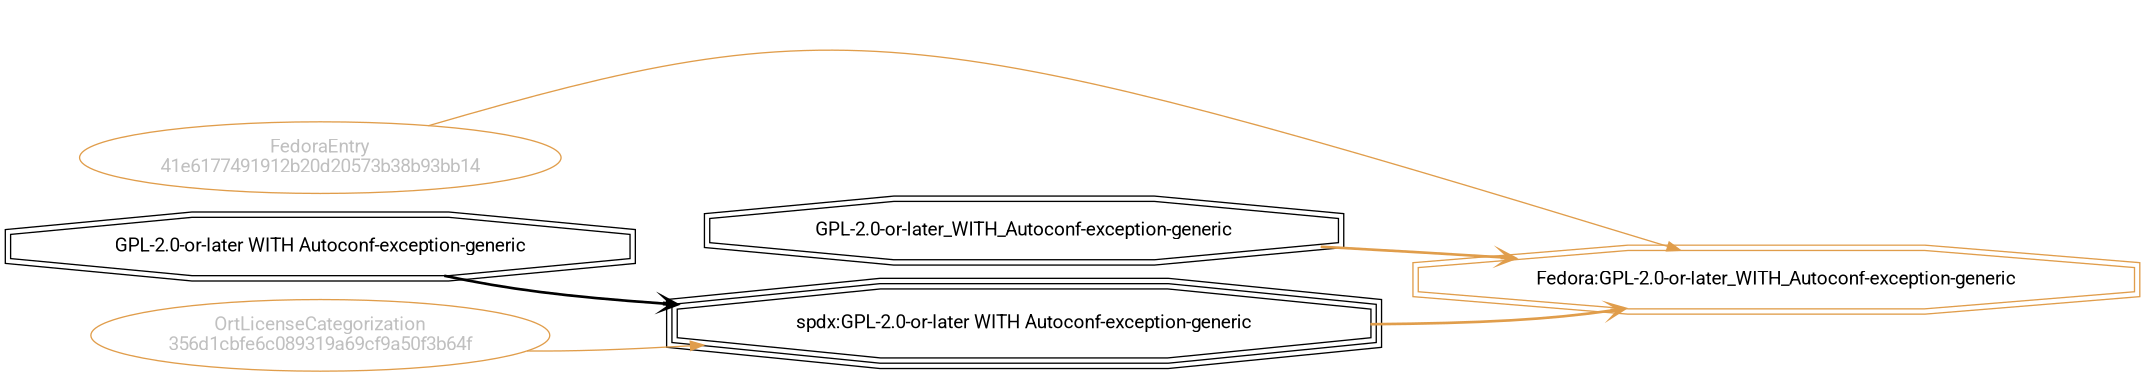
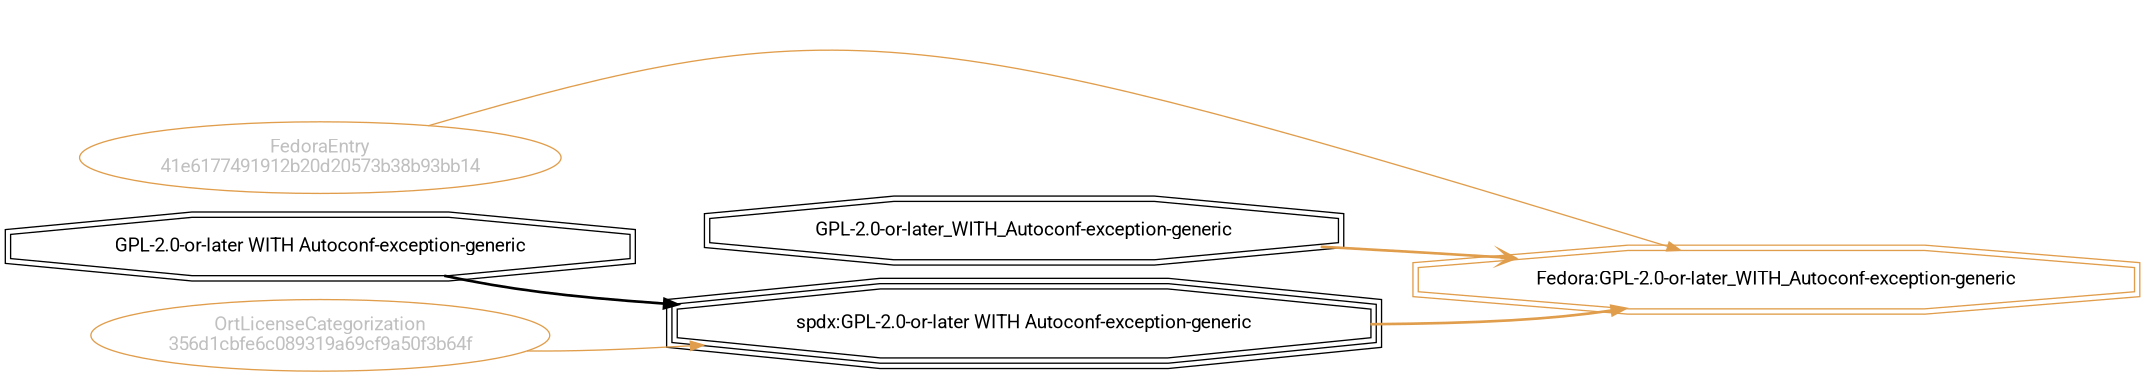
(553, 294) -> (553, 294)
(1491, 321) -> (1491, 321)
